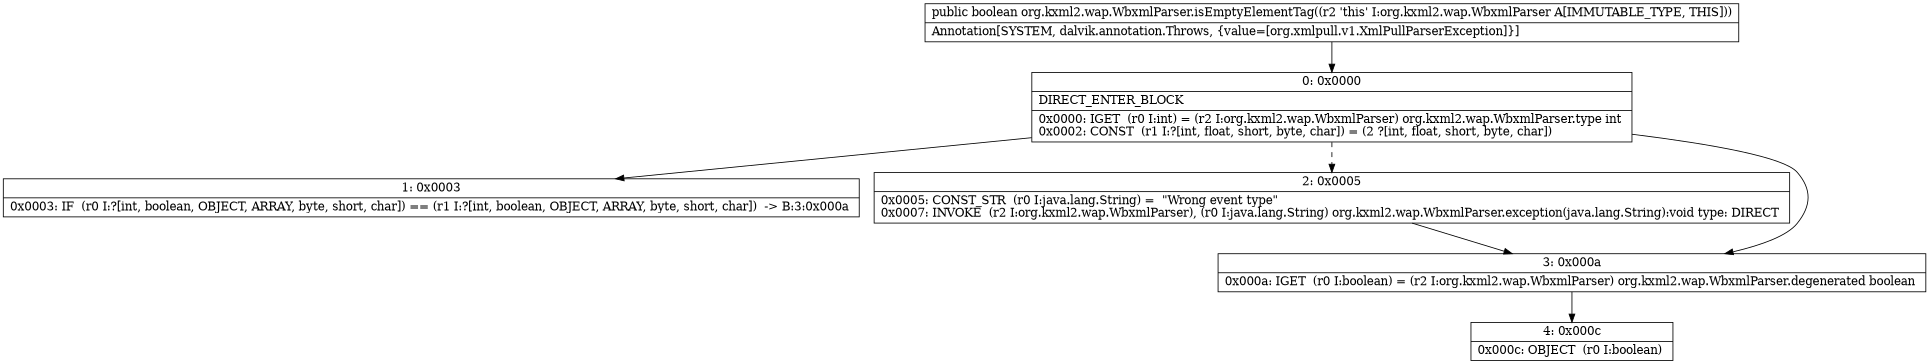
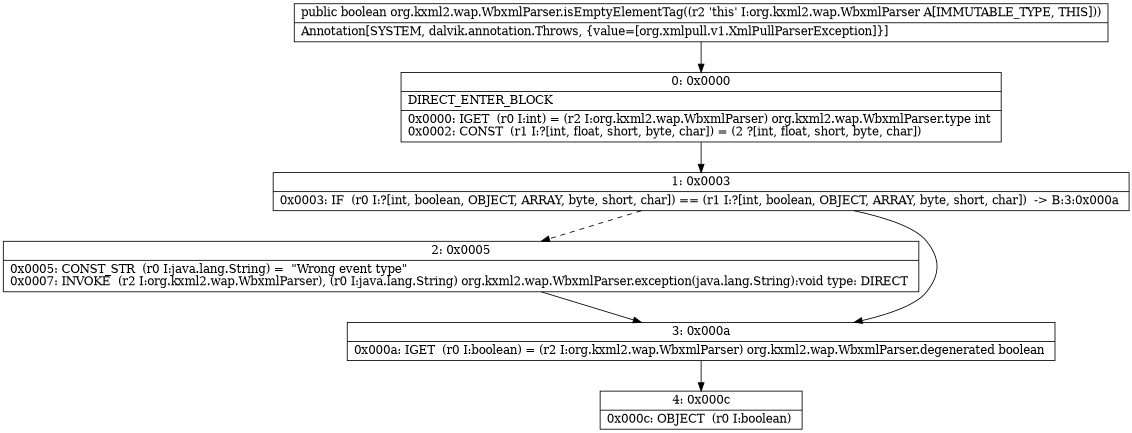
(1332, 153) -> (595, 225)
(1778, 162) -> (937, 262)
